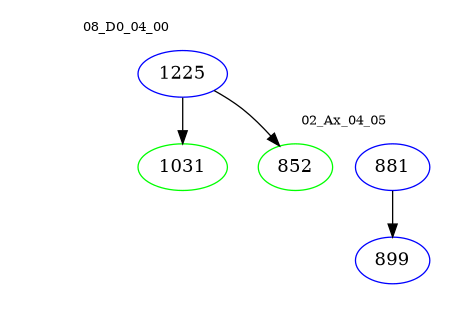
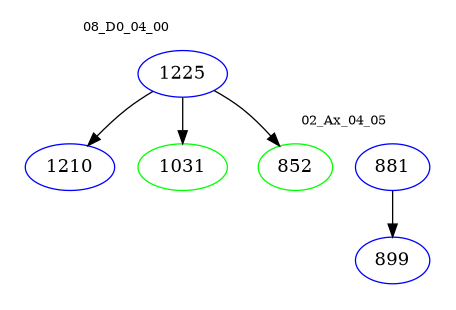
none -> (70, 167)
